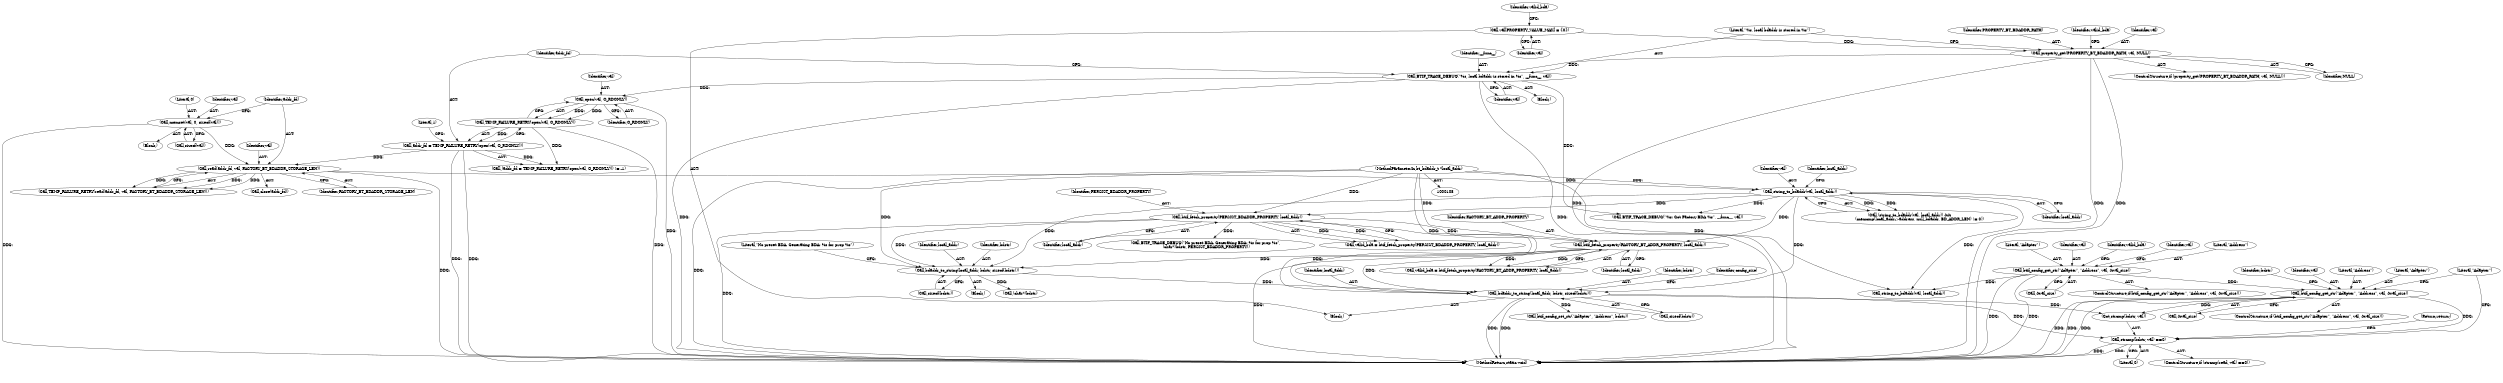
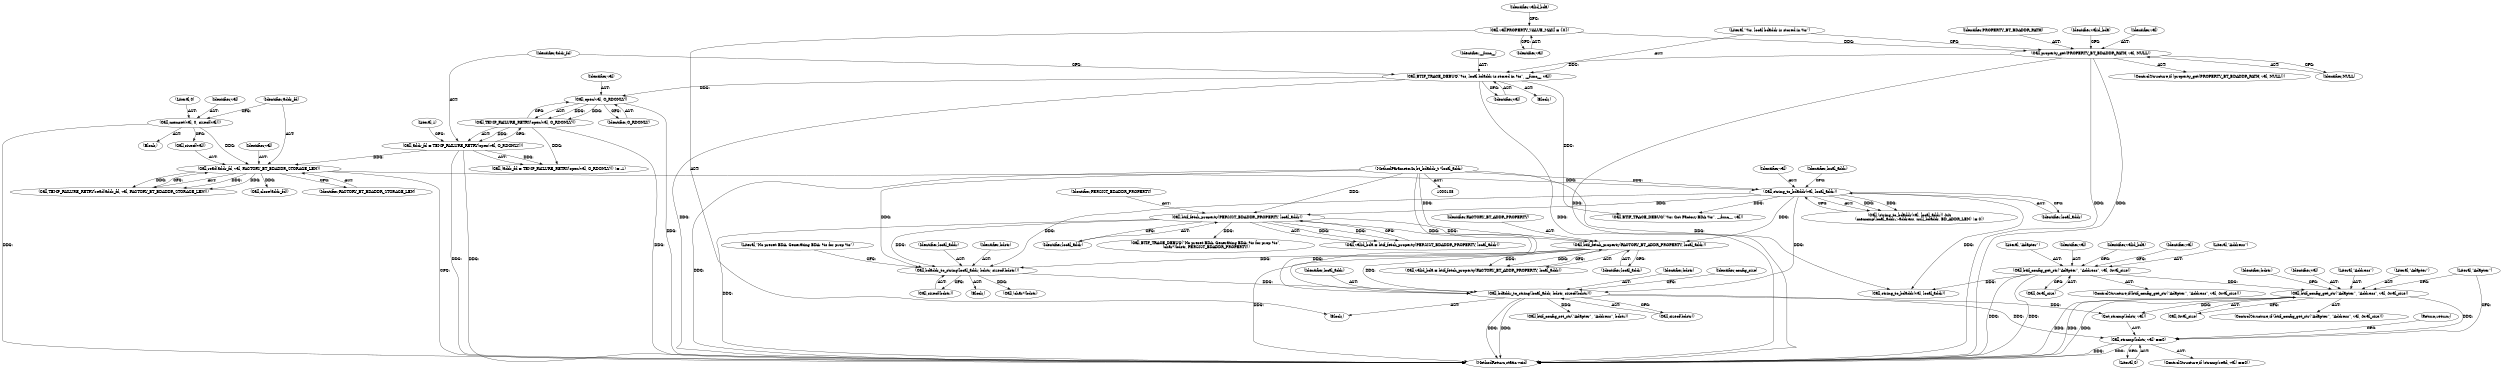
(184, 136) -> (208, 159)
(271, 181) -> (271, 181)
(446, 271) -> (446, 271)
